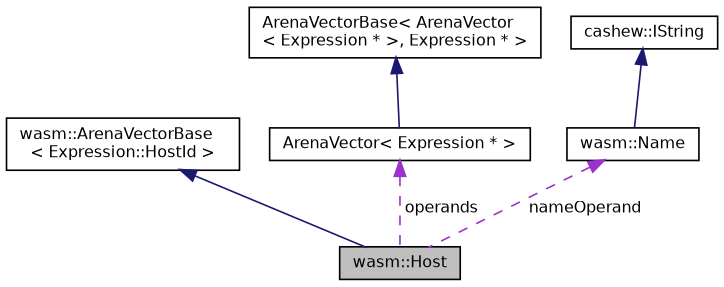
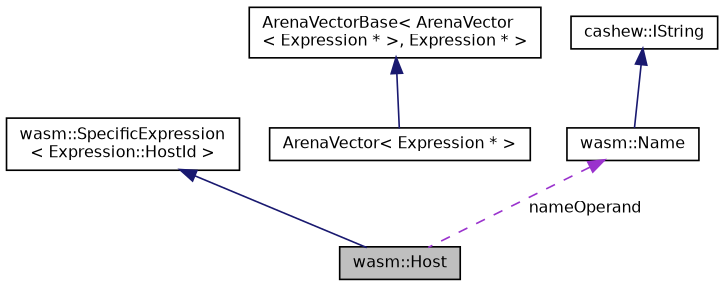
(123, 144) -> (123, 144)
(400, 212) -> none
